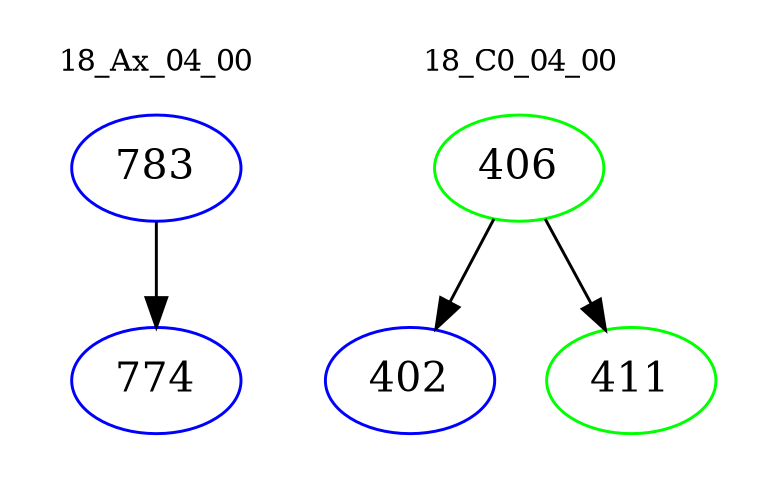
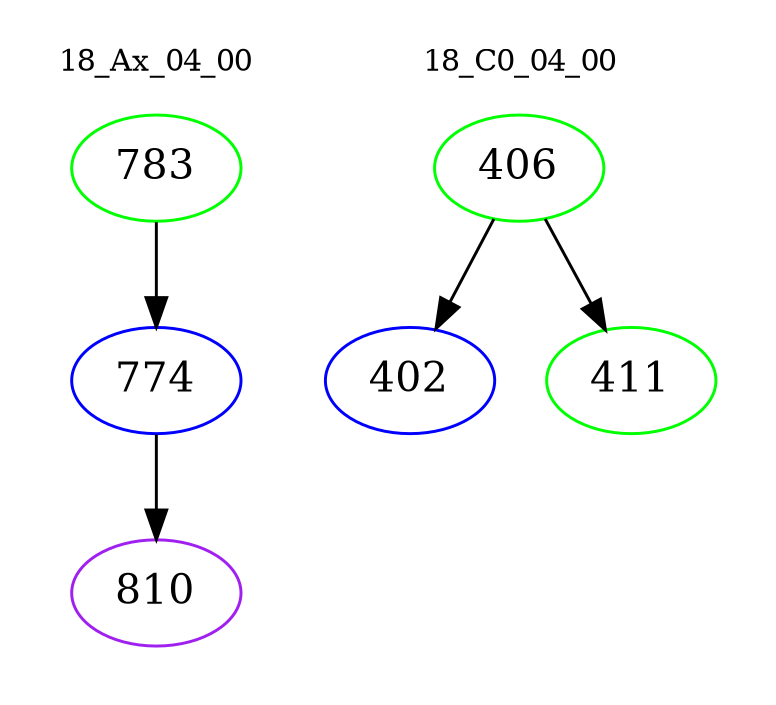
(156, 168) -> (156, 168)
none -> (156, 593)
